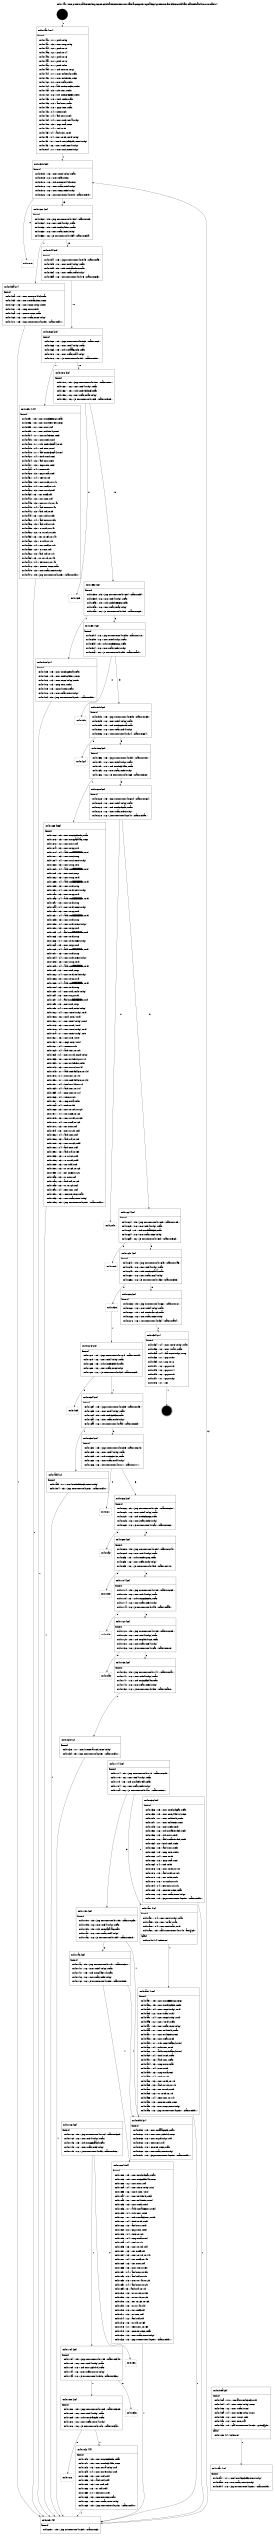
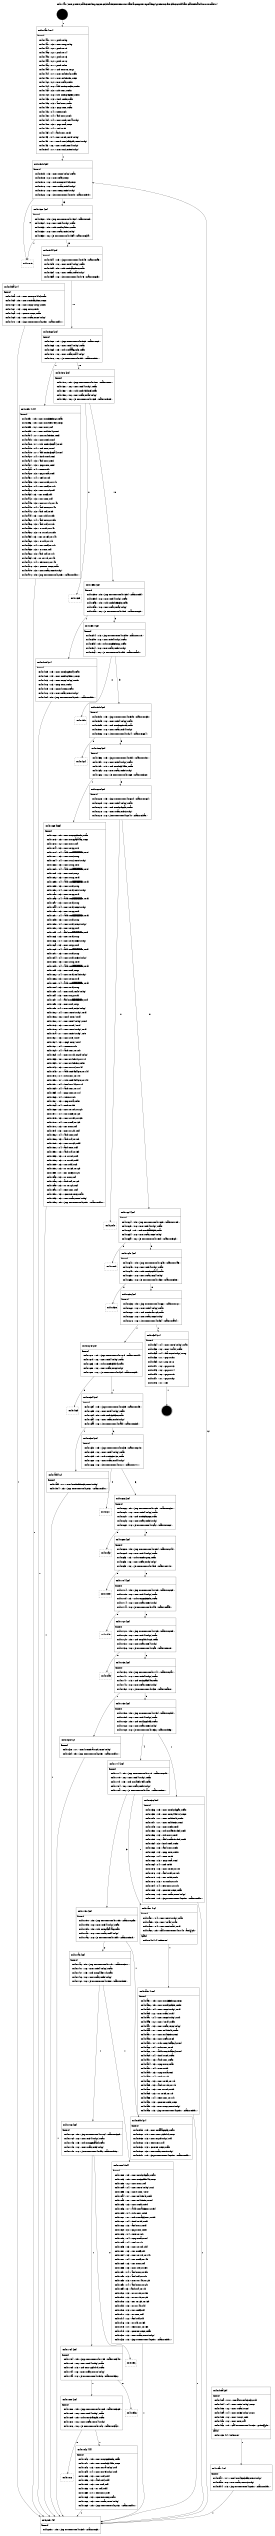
(38, 260) -> (30, 249)
(112, 1326) -> (132, 1333)
none -> (145, 1717)
(131, 2050) -> (96, 2053)
none -> (173, 2519)
